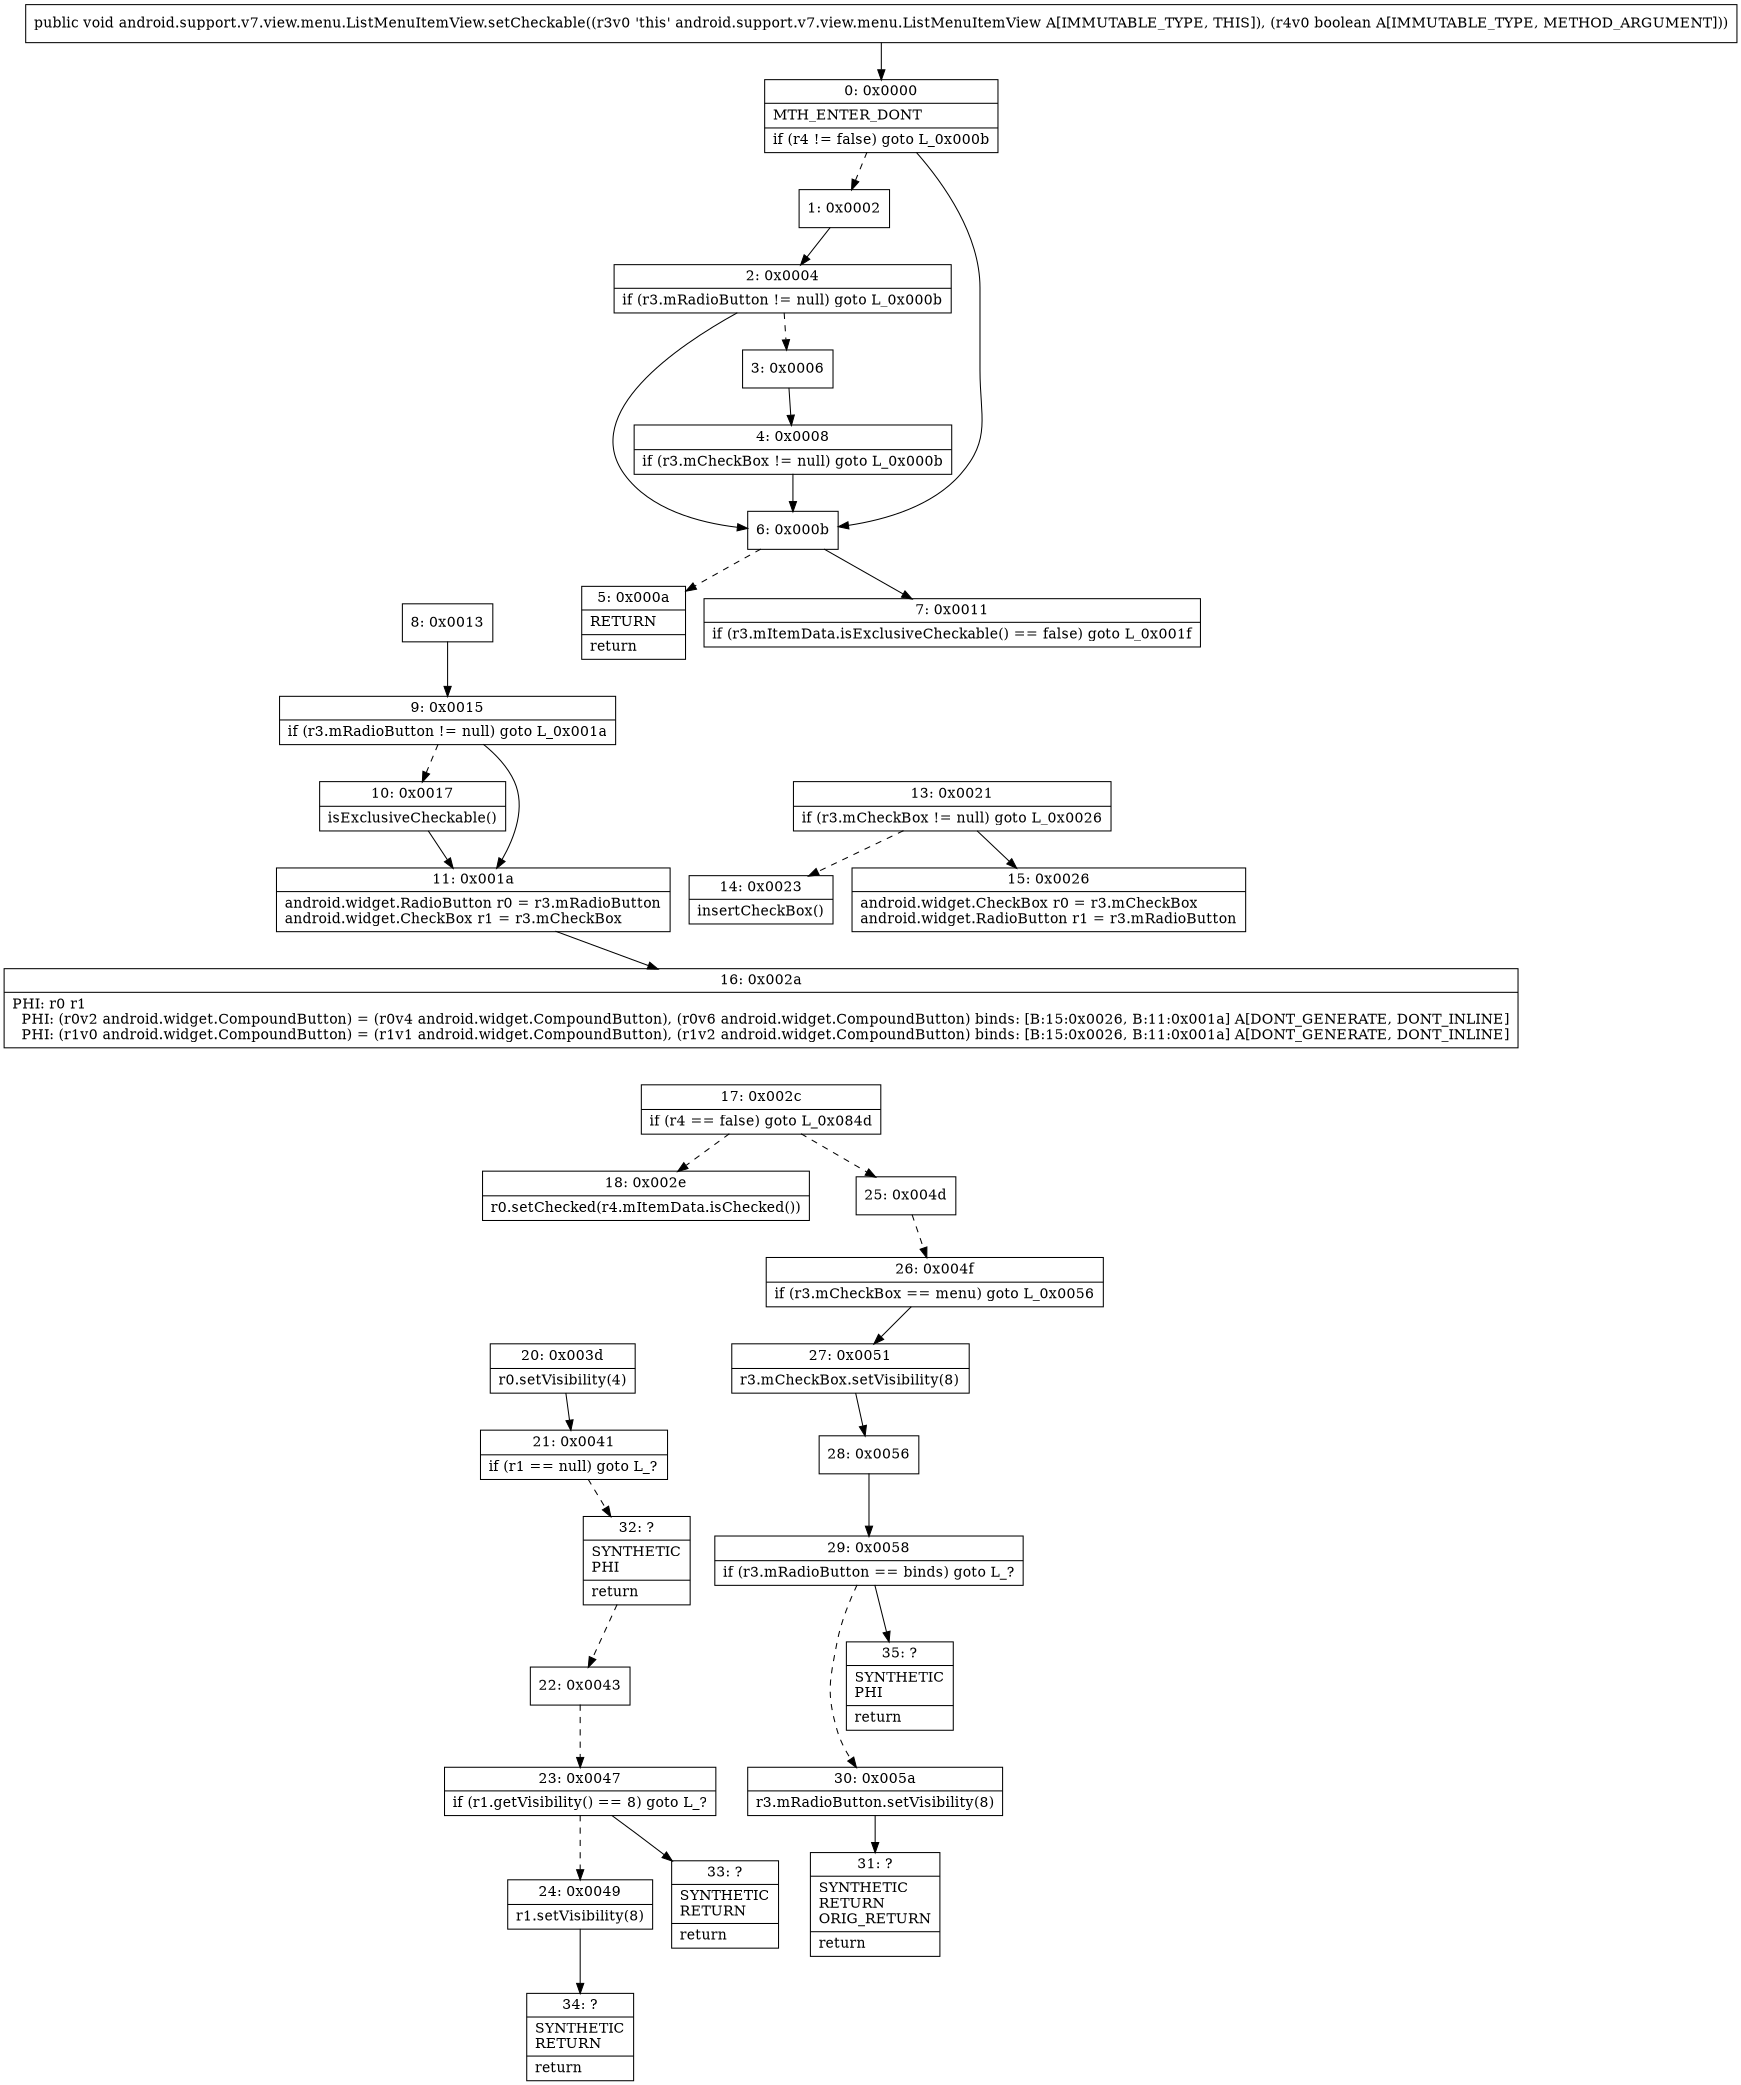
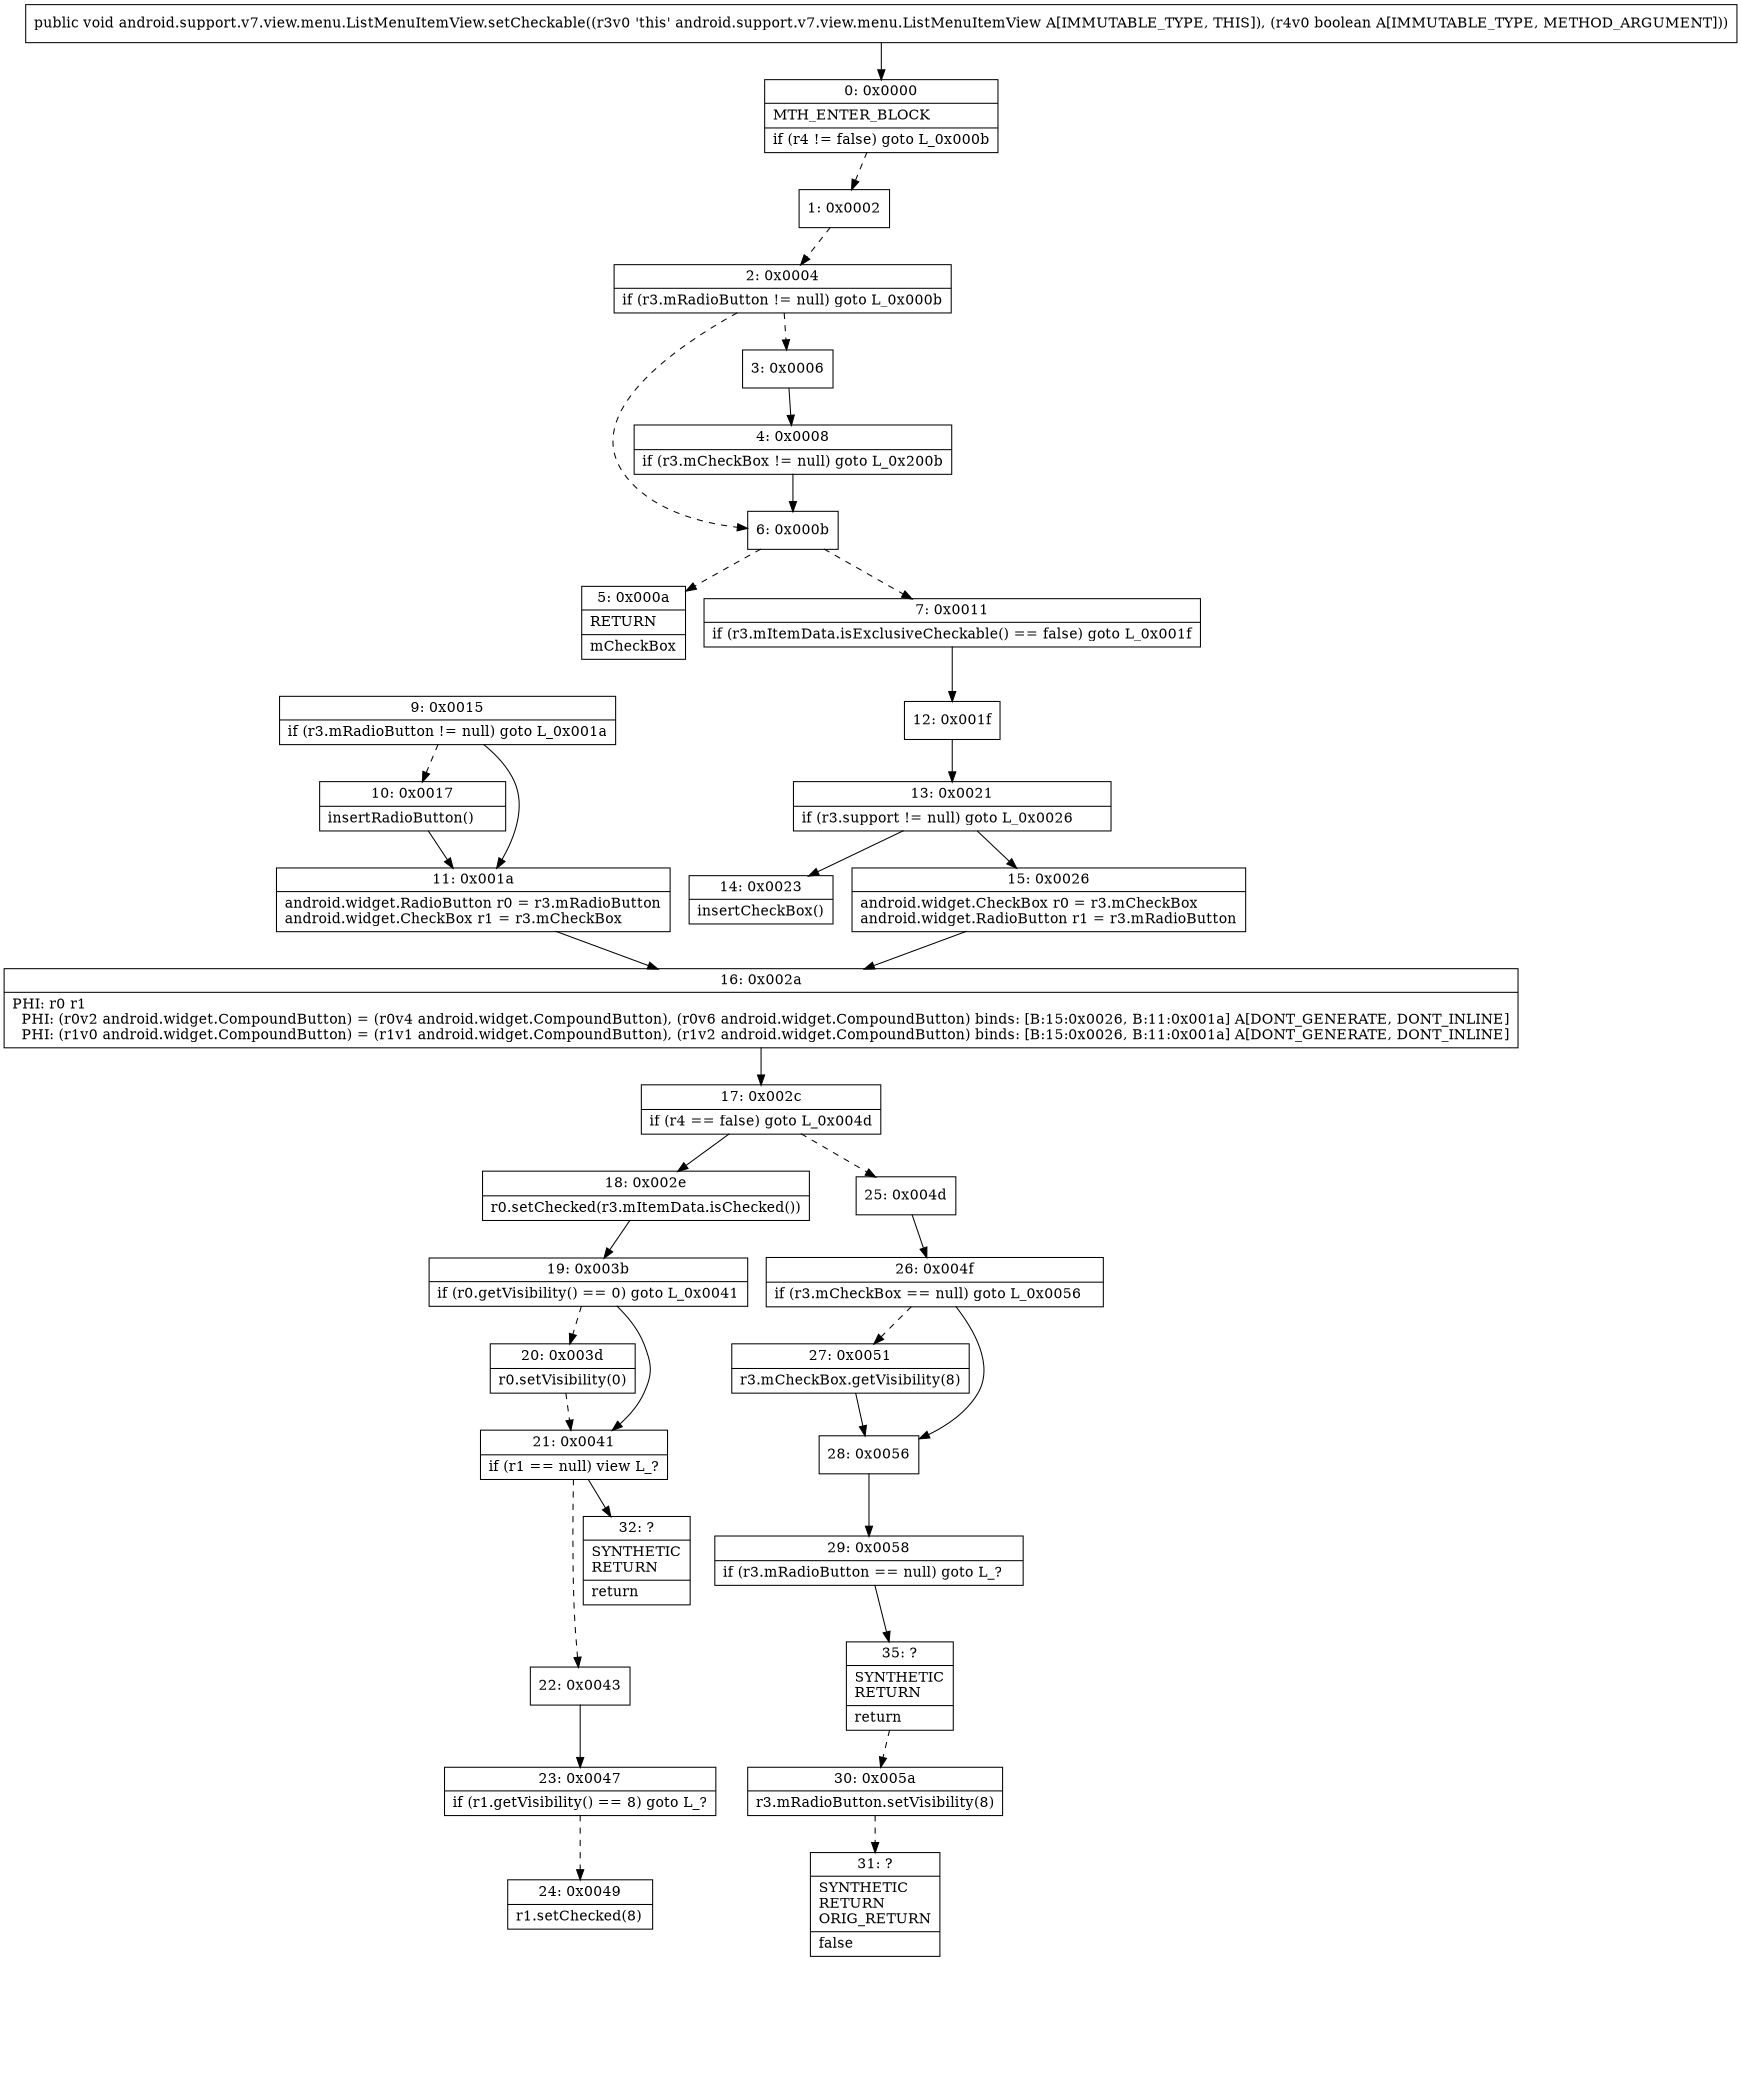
(847, 115) -> (852, 115)
(819, 242) -> (819, 242)
(980, 370) -> none
(615, 430) -> (615, 430)
(793, 461) -> (793, 461)
(863, 571) -> (863, 571)
(448, 623) -> none
(614, 646) -> (634, 646)
none -> (952, 720)
(413, 818) -> (401, 818)
(952, 818) -> (938, 818)
(861, 851) -> (861, 851)
none -> (920, 948)
none -> (761, 1061)
(761, 1121) -> (761, 1121)
(708, 1150) -> (708, 1150)
(646, 1208) -> (646, 1208)
(918, 1231) -> (918, 1231)
none -> (588, 1282)
(935, 1294) -> (928, 1294)
(896, 1322) -> (896, 1322)
none -> (983, 1379)
(563, 1380) -> (563, 1380)
(850, 1380) -> (850, 1380)
(568, 1407) -> (568, 1407)
(574, 1467) -> (574, 1467)
(597, 1494) -> (597, 1494)
(606, 1567) -> (625, 1567)
(869, 1572) -> (863, 1572)
(605, 1631) -> (573, 1568)
(832, 1672) -> (886, 1744)
(869, 1693) -> (888, 1693)
(580, 1731) -> (580, 1731)
(875, 1829) -> (875, 1829)
(725, 1904) -> none
(580, 1916) -> (579, 1916)
(842, 1944) -> (836, 1944)
(580, 2037) -> none
